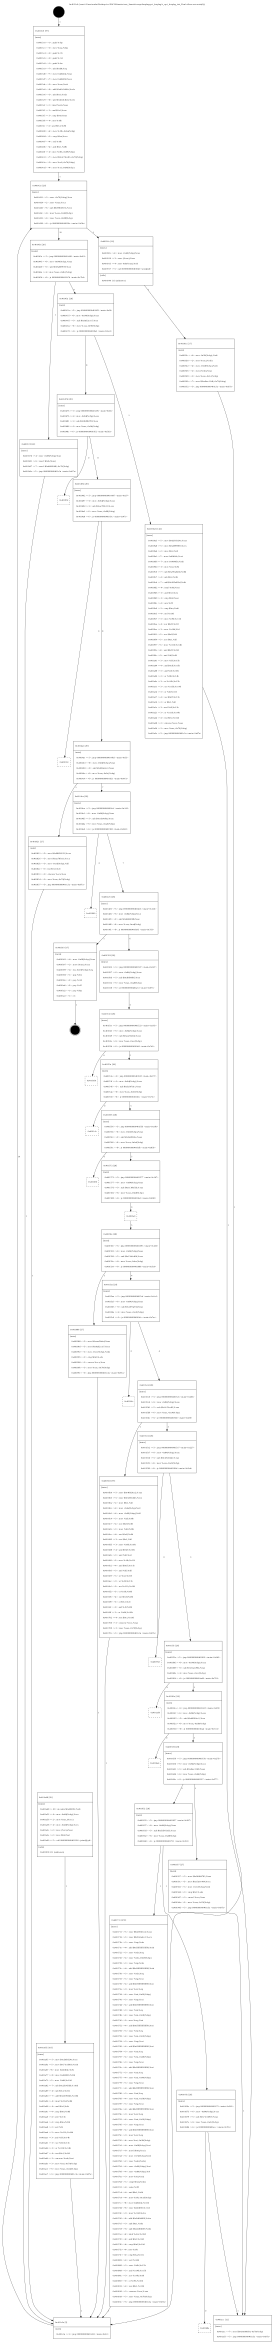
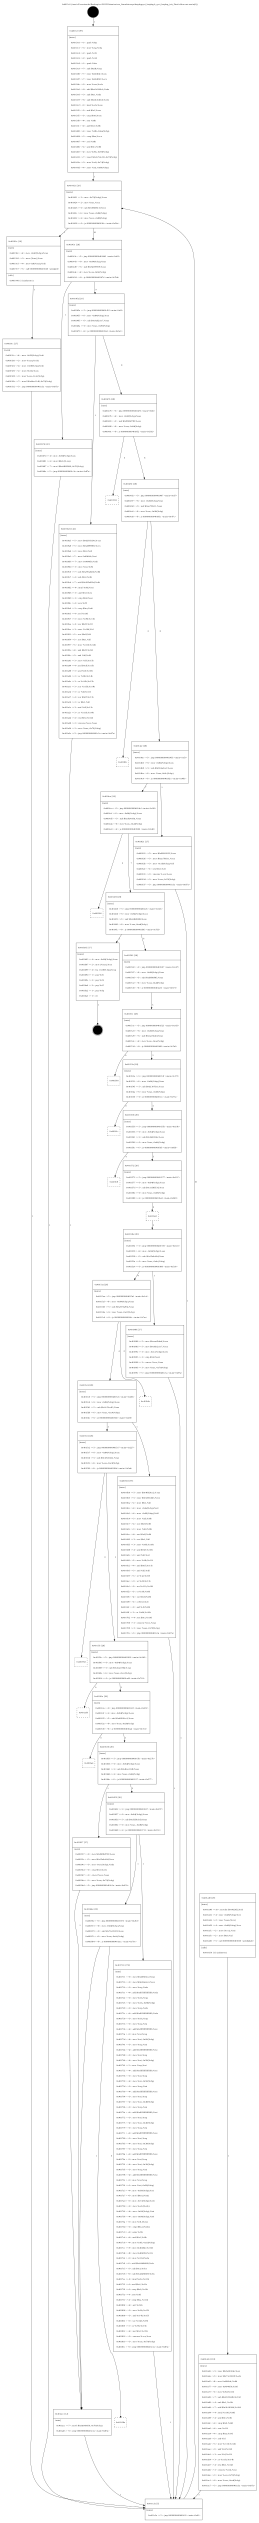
none -> (103, 2480)
